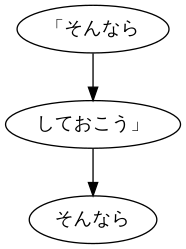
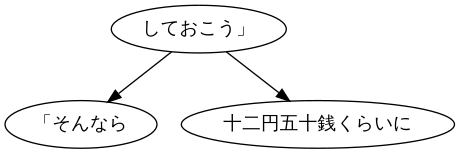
(93, 70) -> (145, 73)
(93, 220) -> (318, 124)
